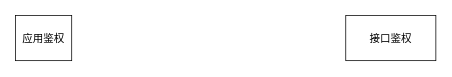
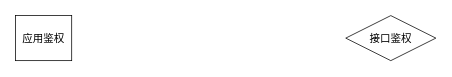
(390, 38) -> (390, 38)
